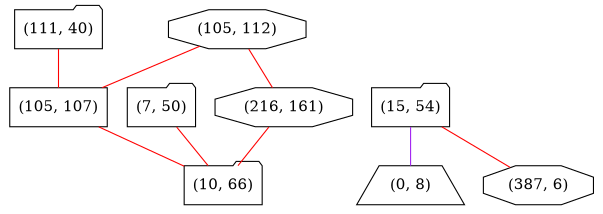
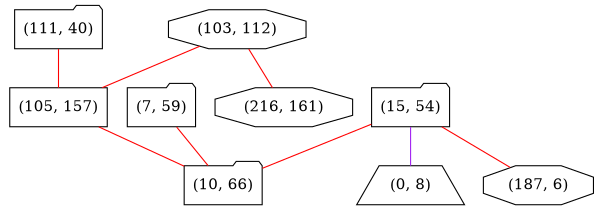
(237, 29) -> (237, 29)
(58, 107) -> (58, 107)
(161, 107) -> (161, 107)
(253, 146) -> (317, 146)
(538, 185) -> (538, 185)
